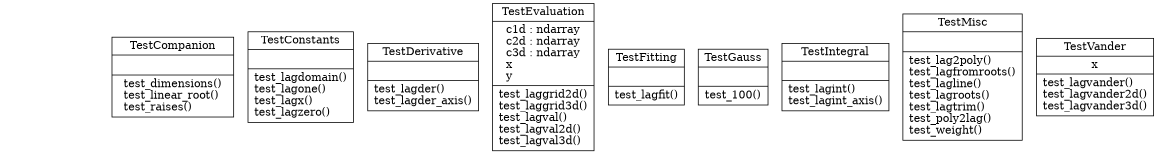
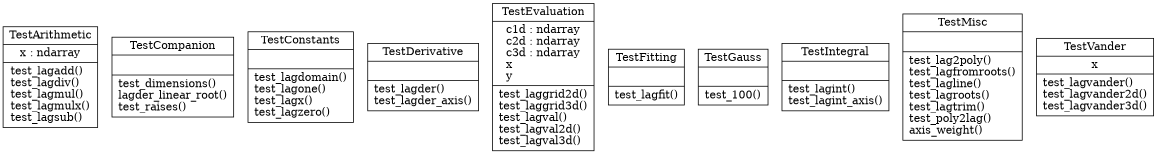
none -> (50, 77)
(171, 96) -> (173, 96)
(945, 130) -> (946, 130)
